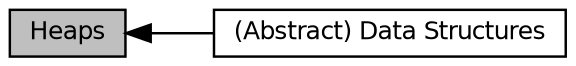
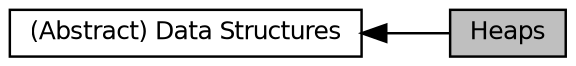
(182, 33) -> (418, 33)
